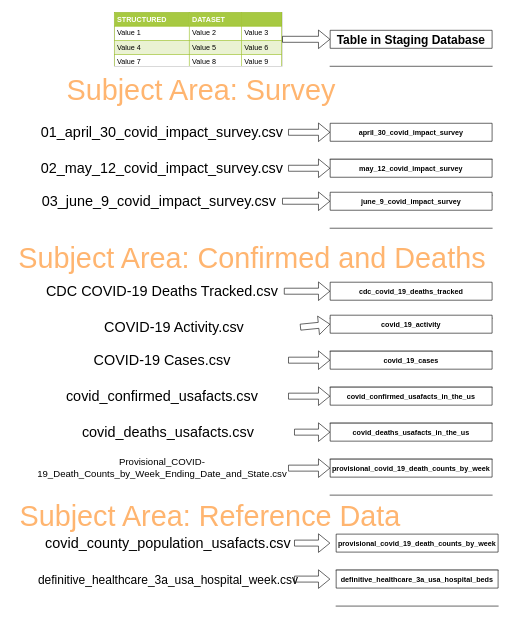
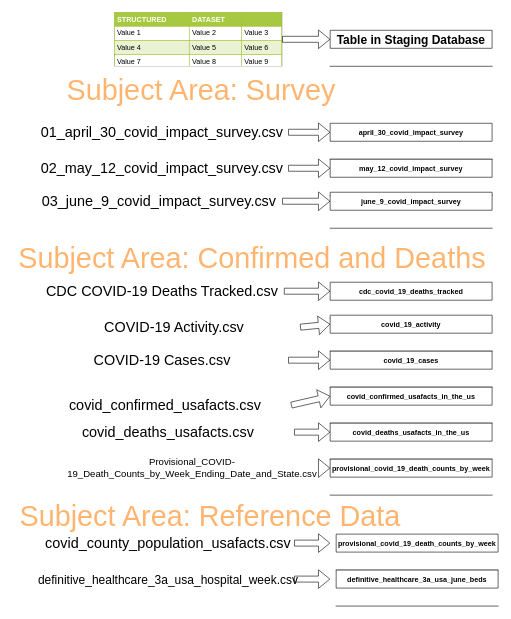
(162, 396) -> (165, 405)
(162, 468) -> (192, 468)
(417, 580) -> (417, 580)
